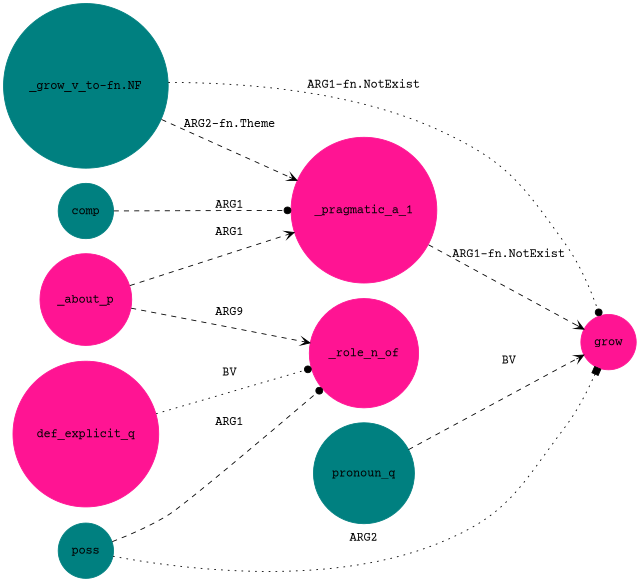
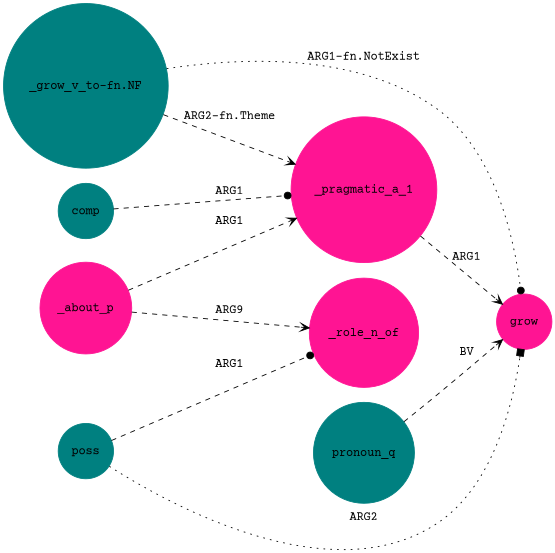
(509, 254) -> (467, 257)
(86, 434) -> none
